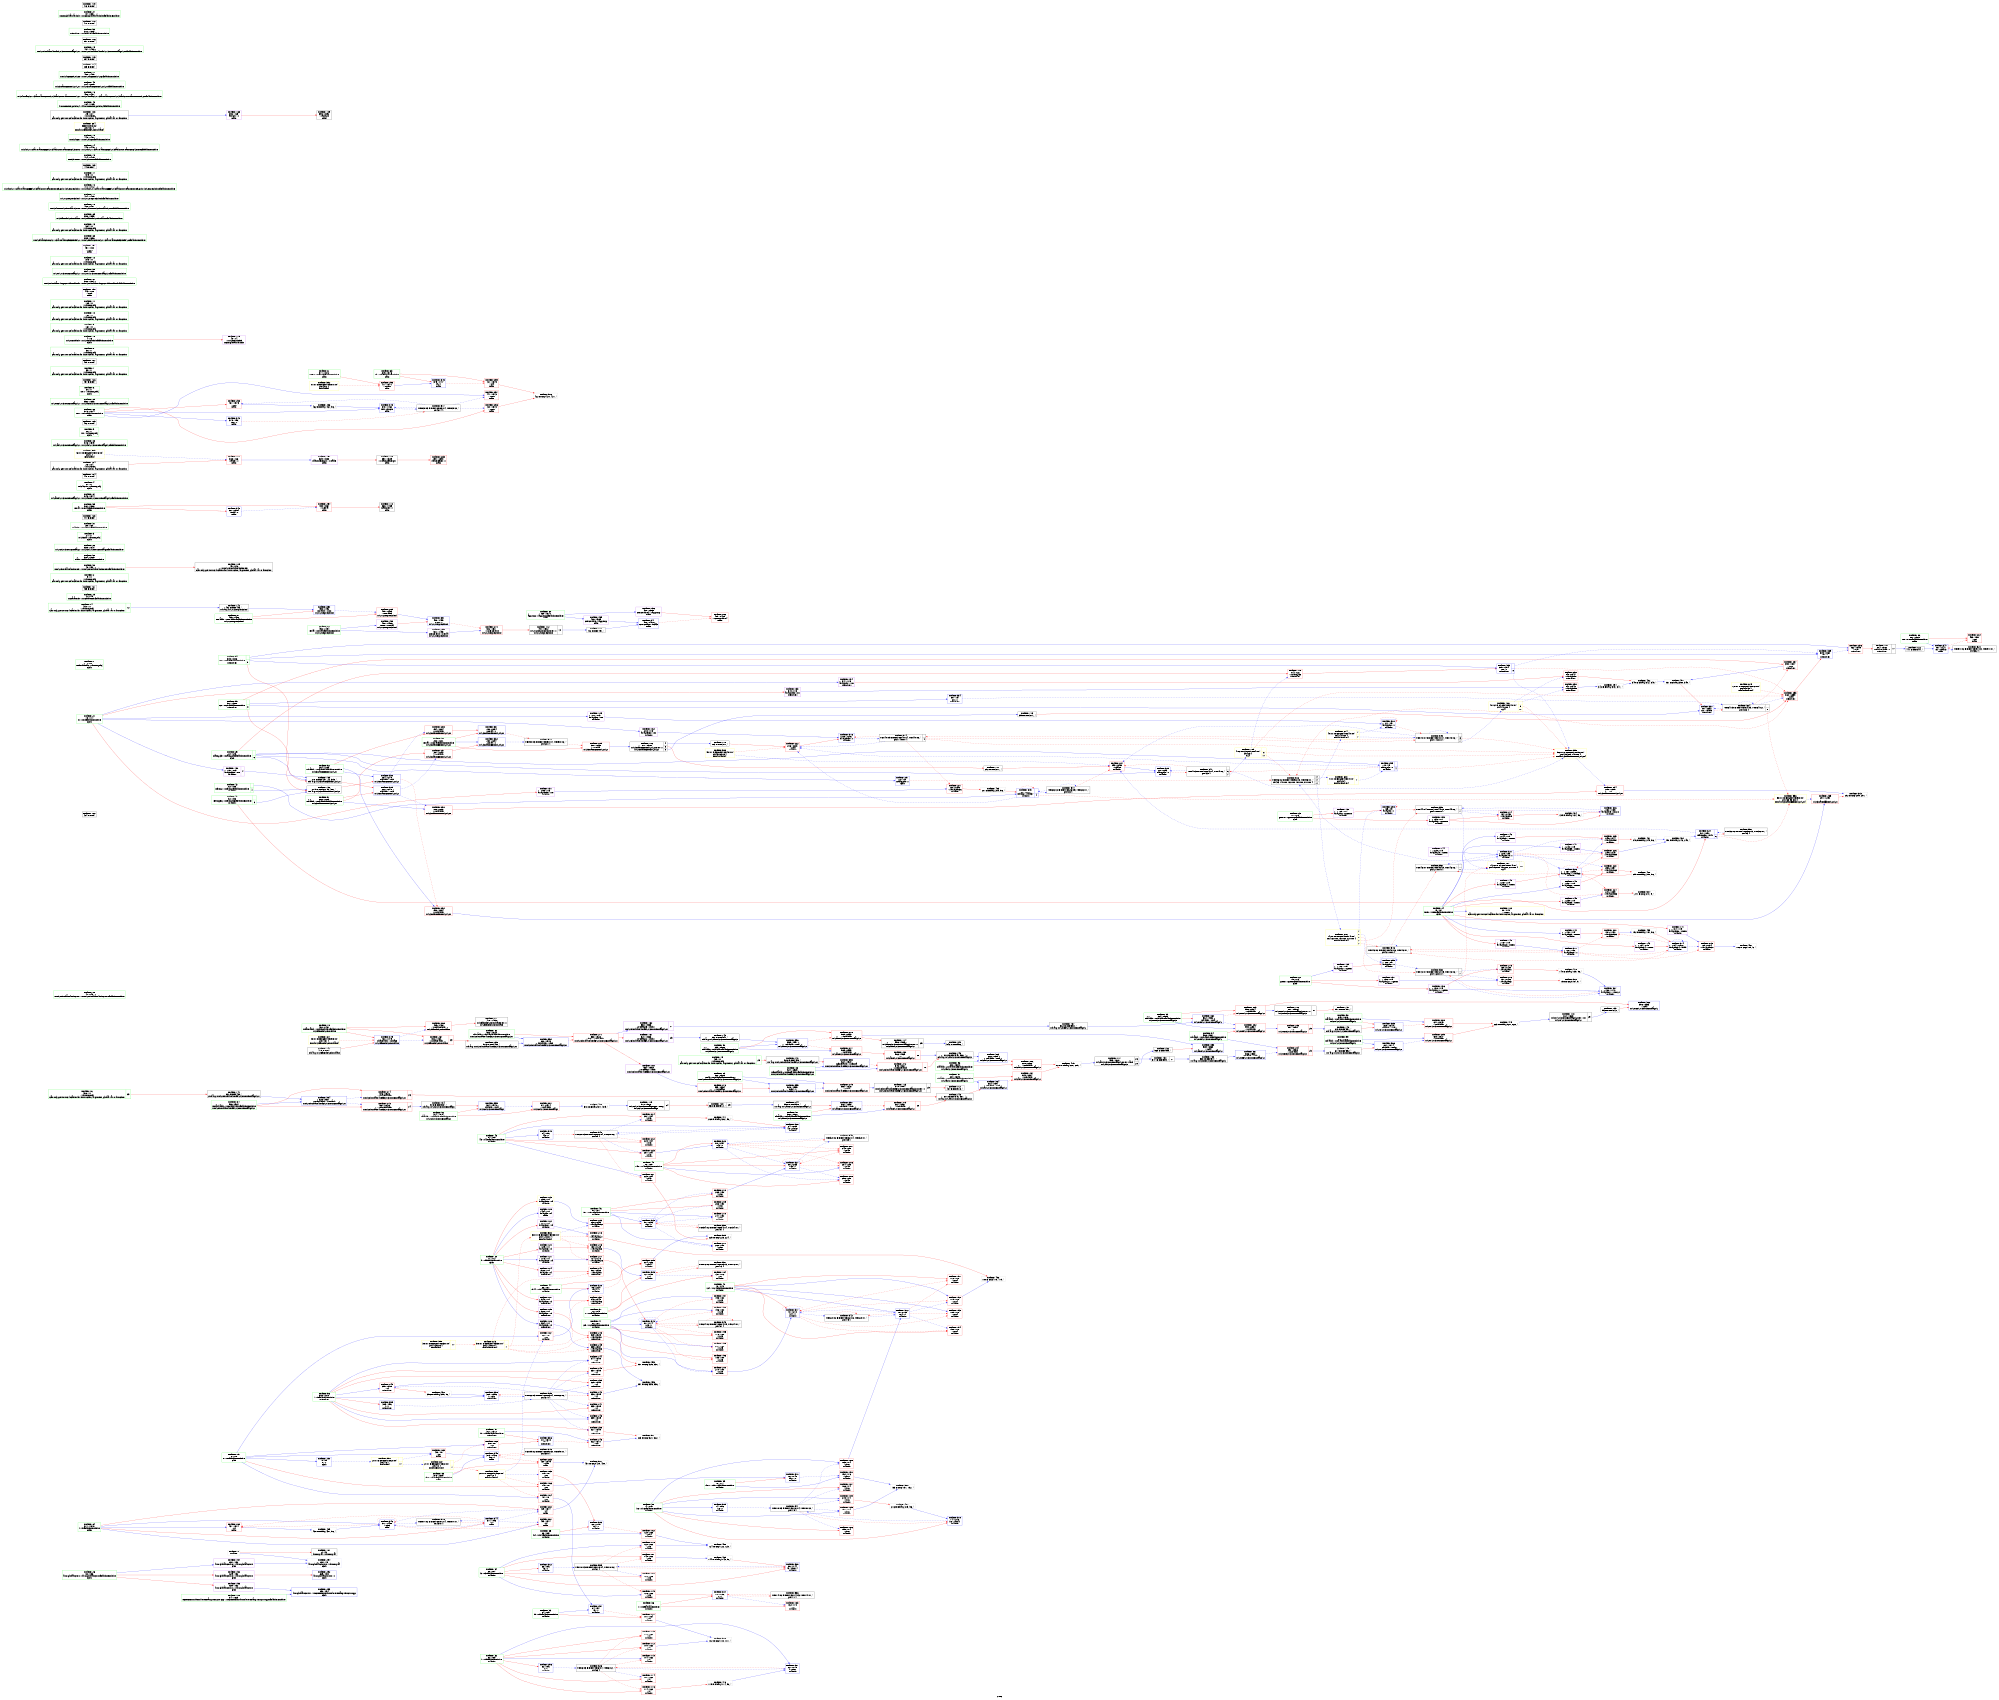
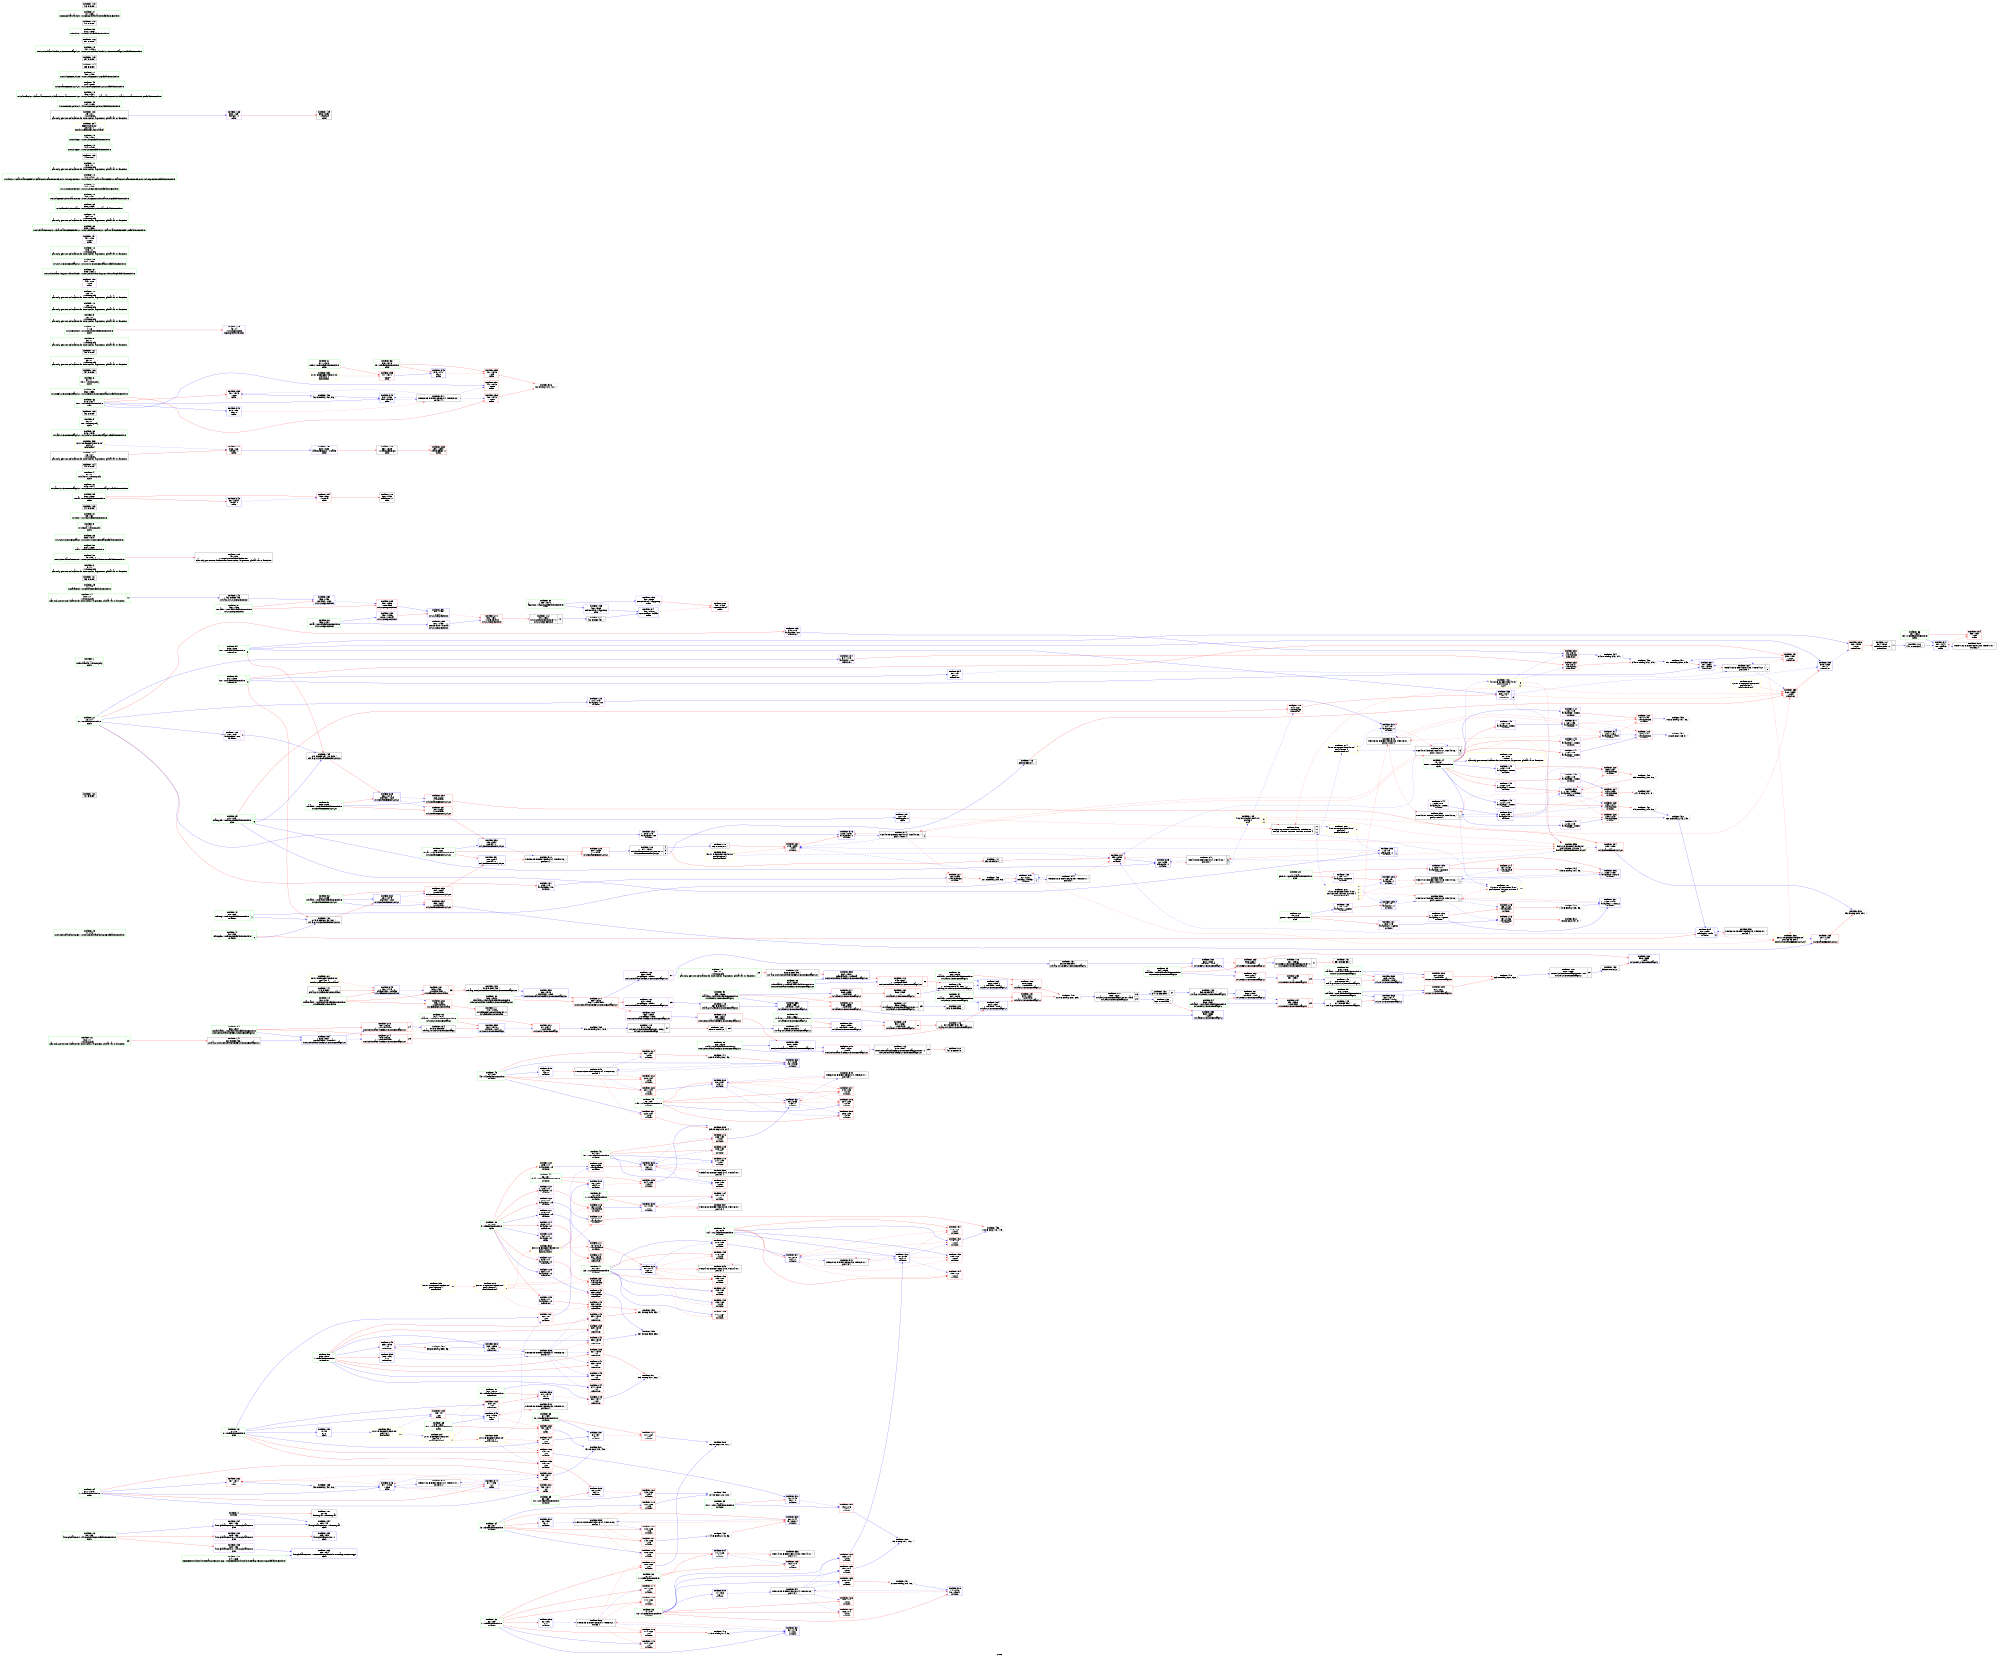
(89, 148) -> none
(1662, 937) -> none
(1230, 1032) -> (1230, 999)
(546, 1444) -> (546, 1398)
none -> (389, 1458)
